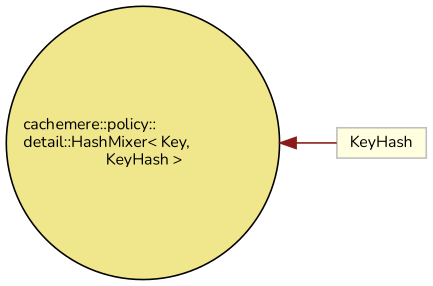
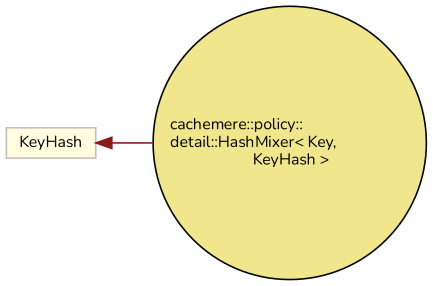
(316, 143) -> (132, 143)
